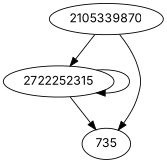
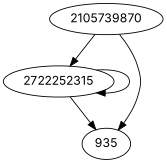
(106, 19) -> (106, 19)
(106, 144) -> (106, 144)
